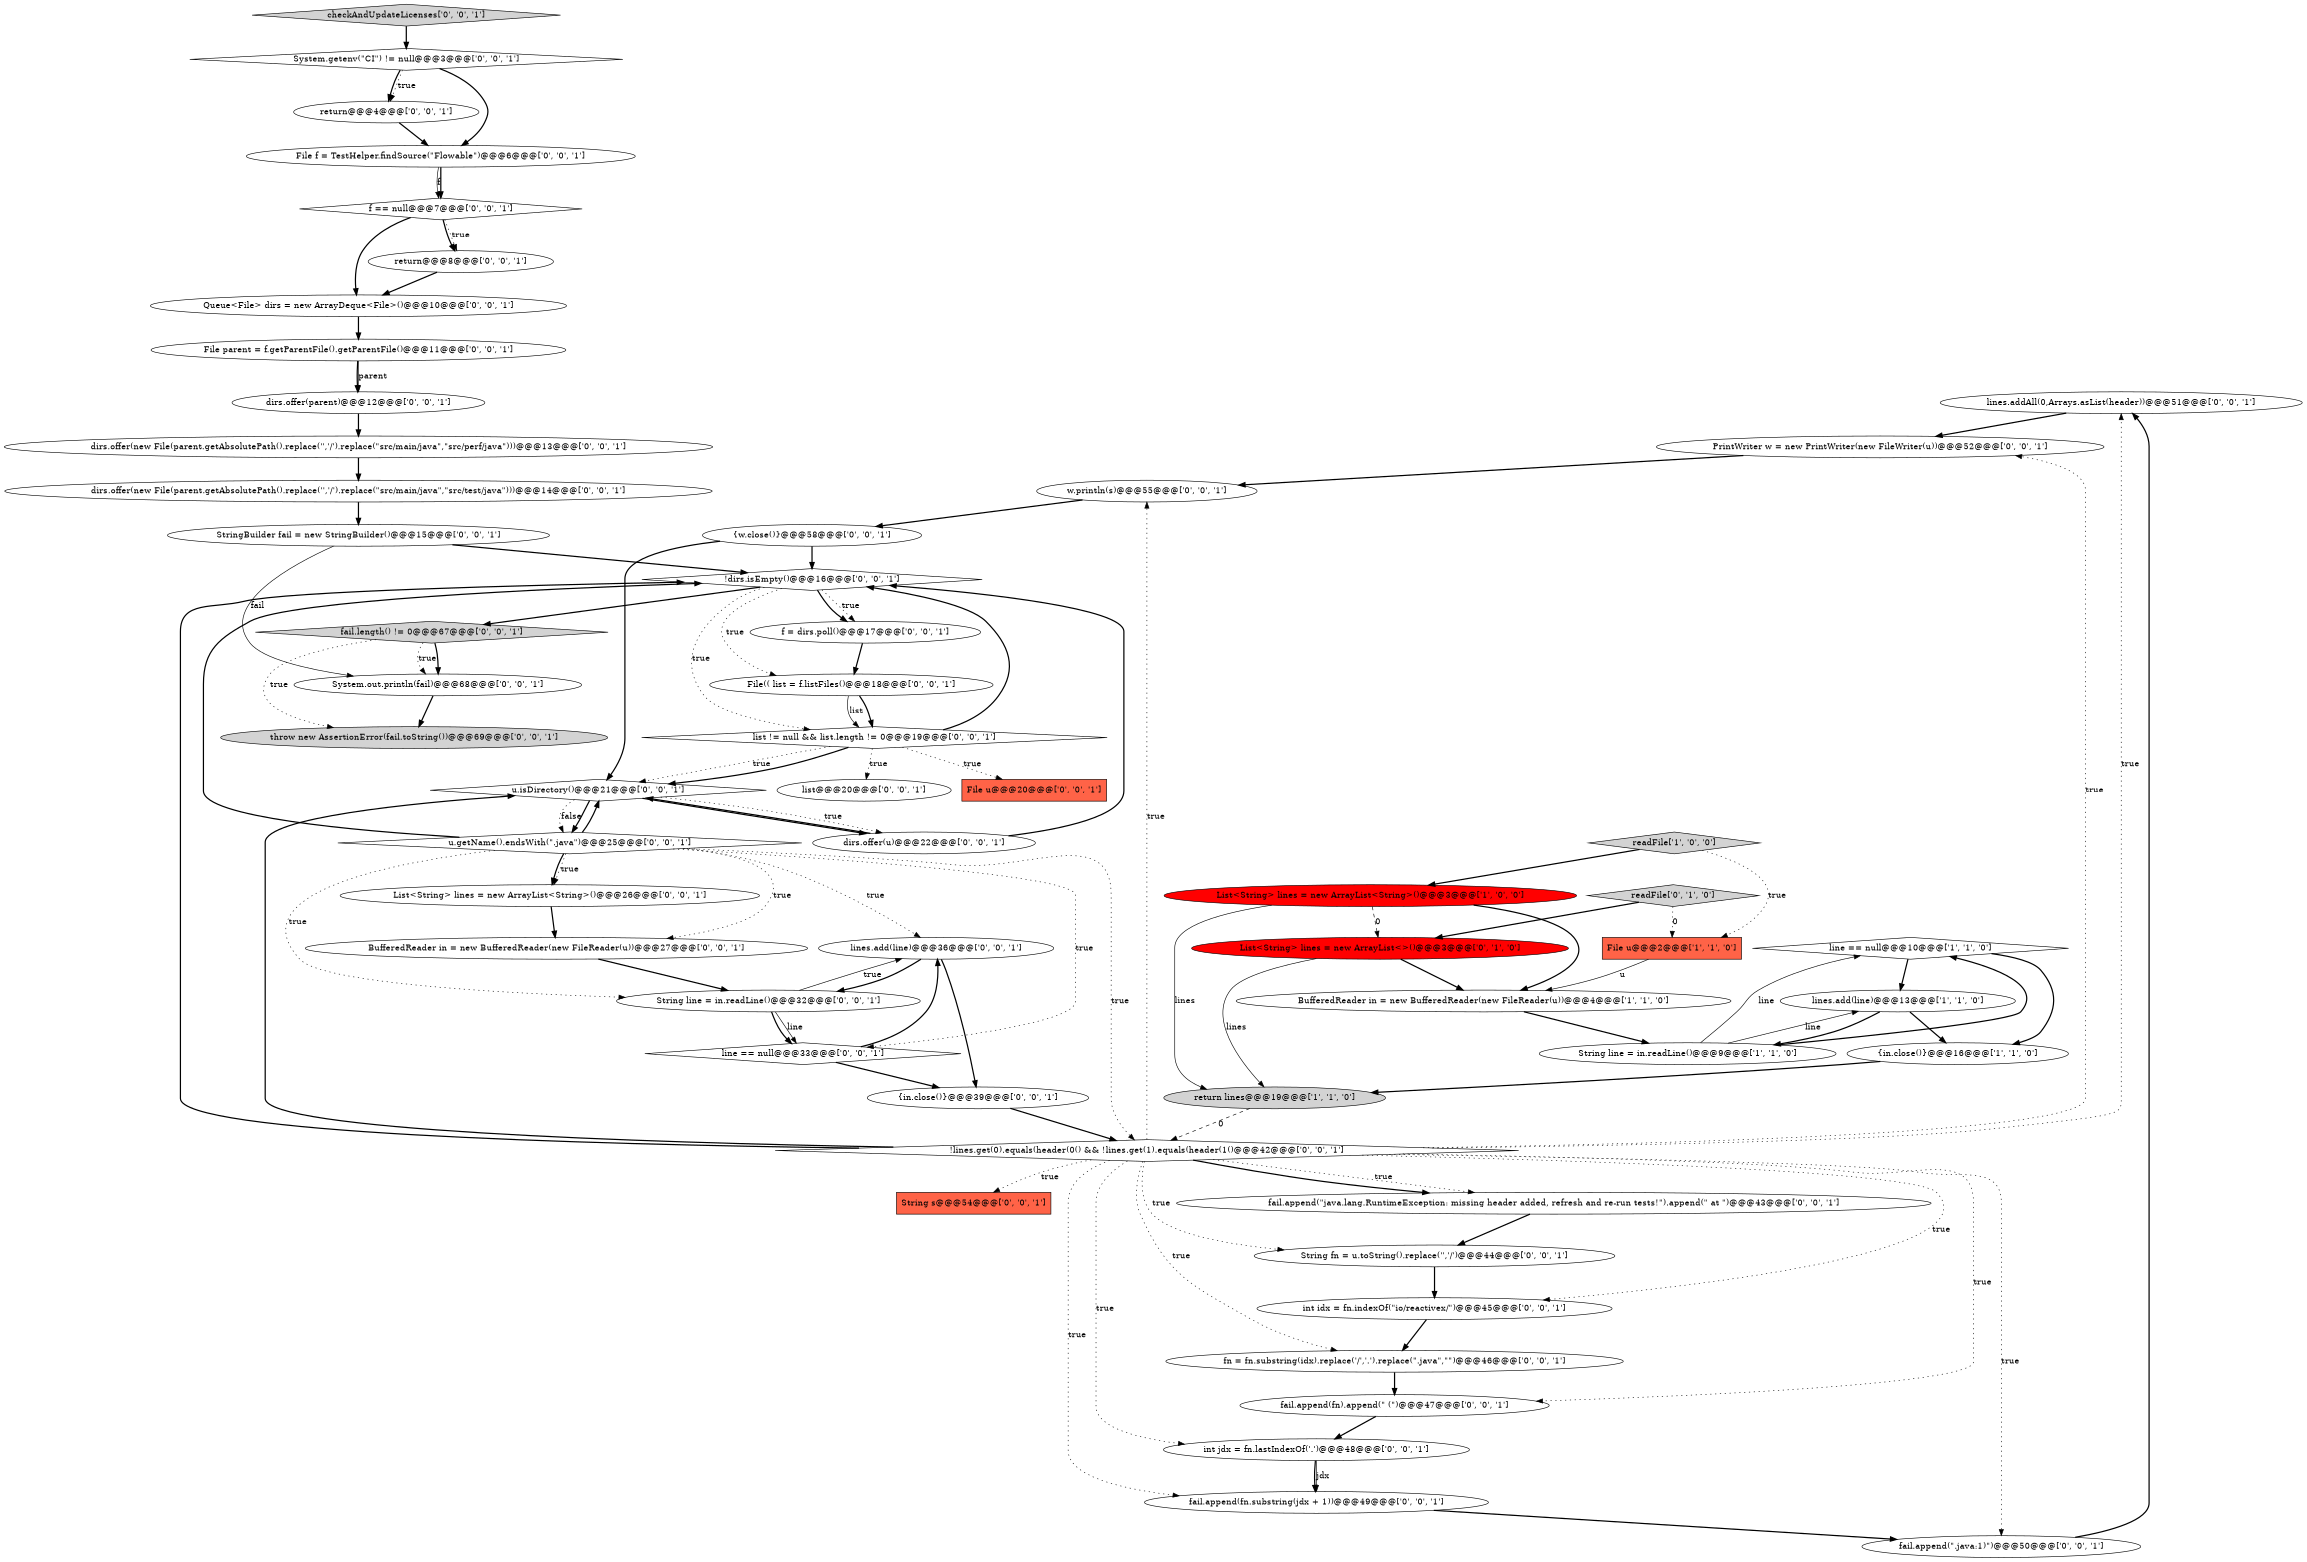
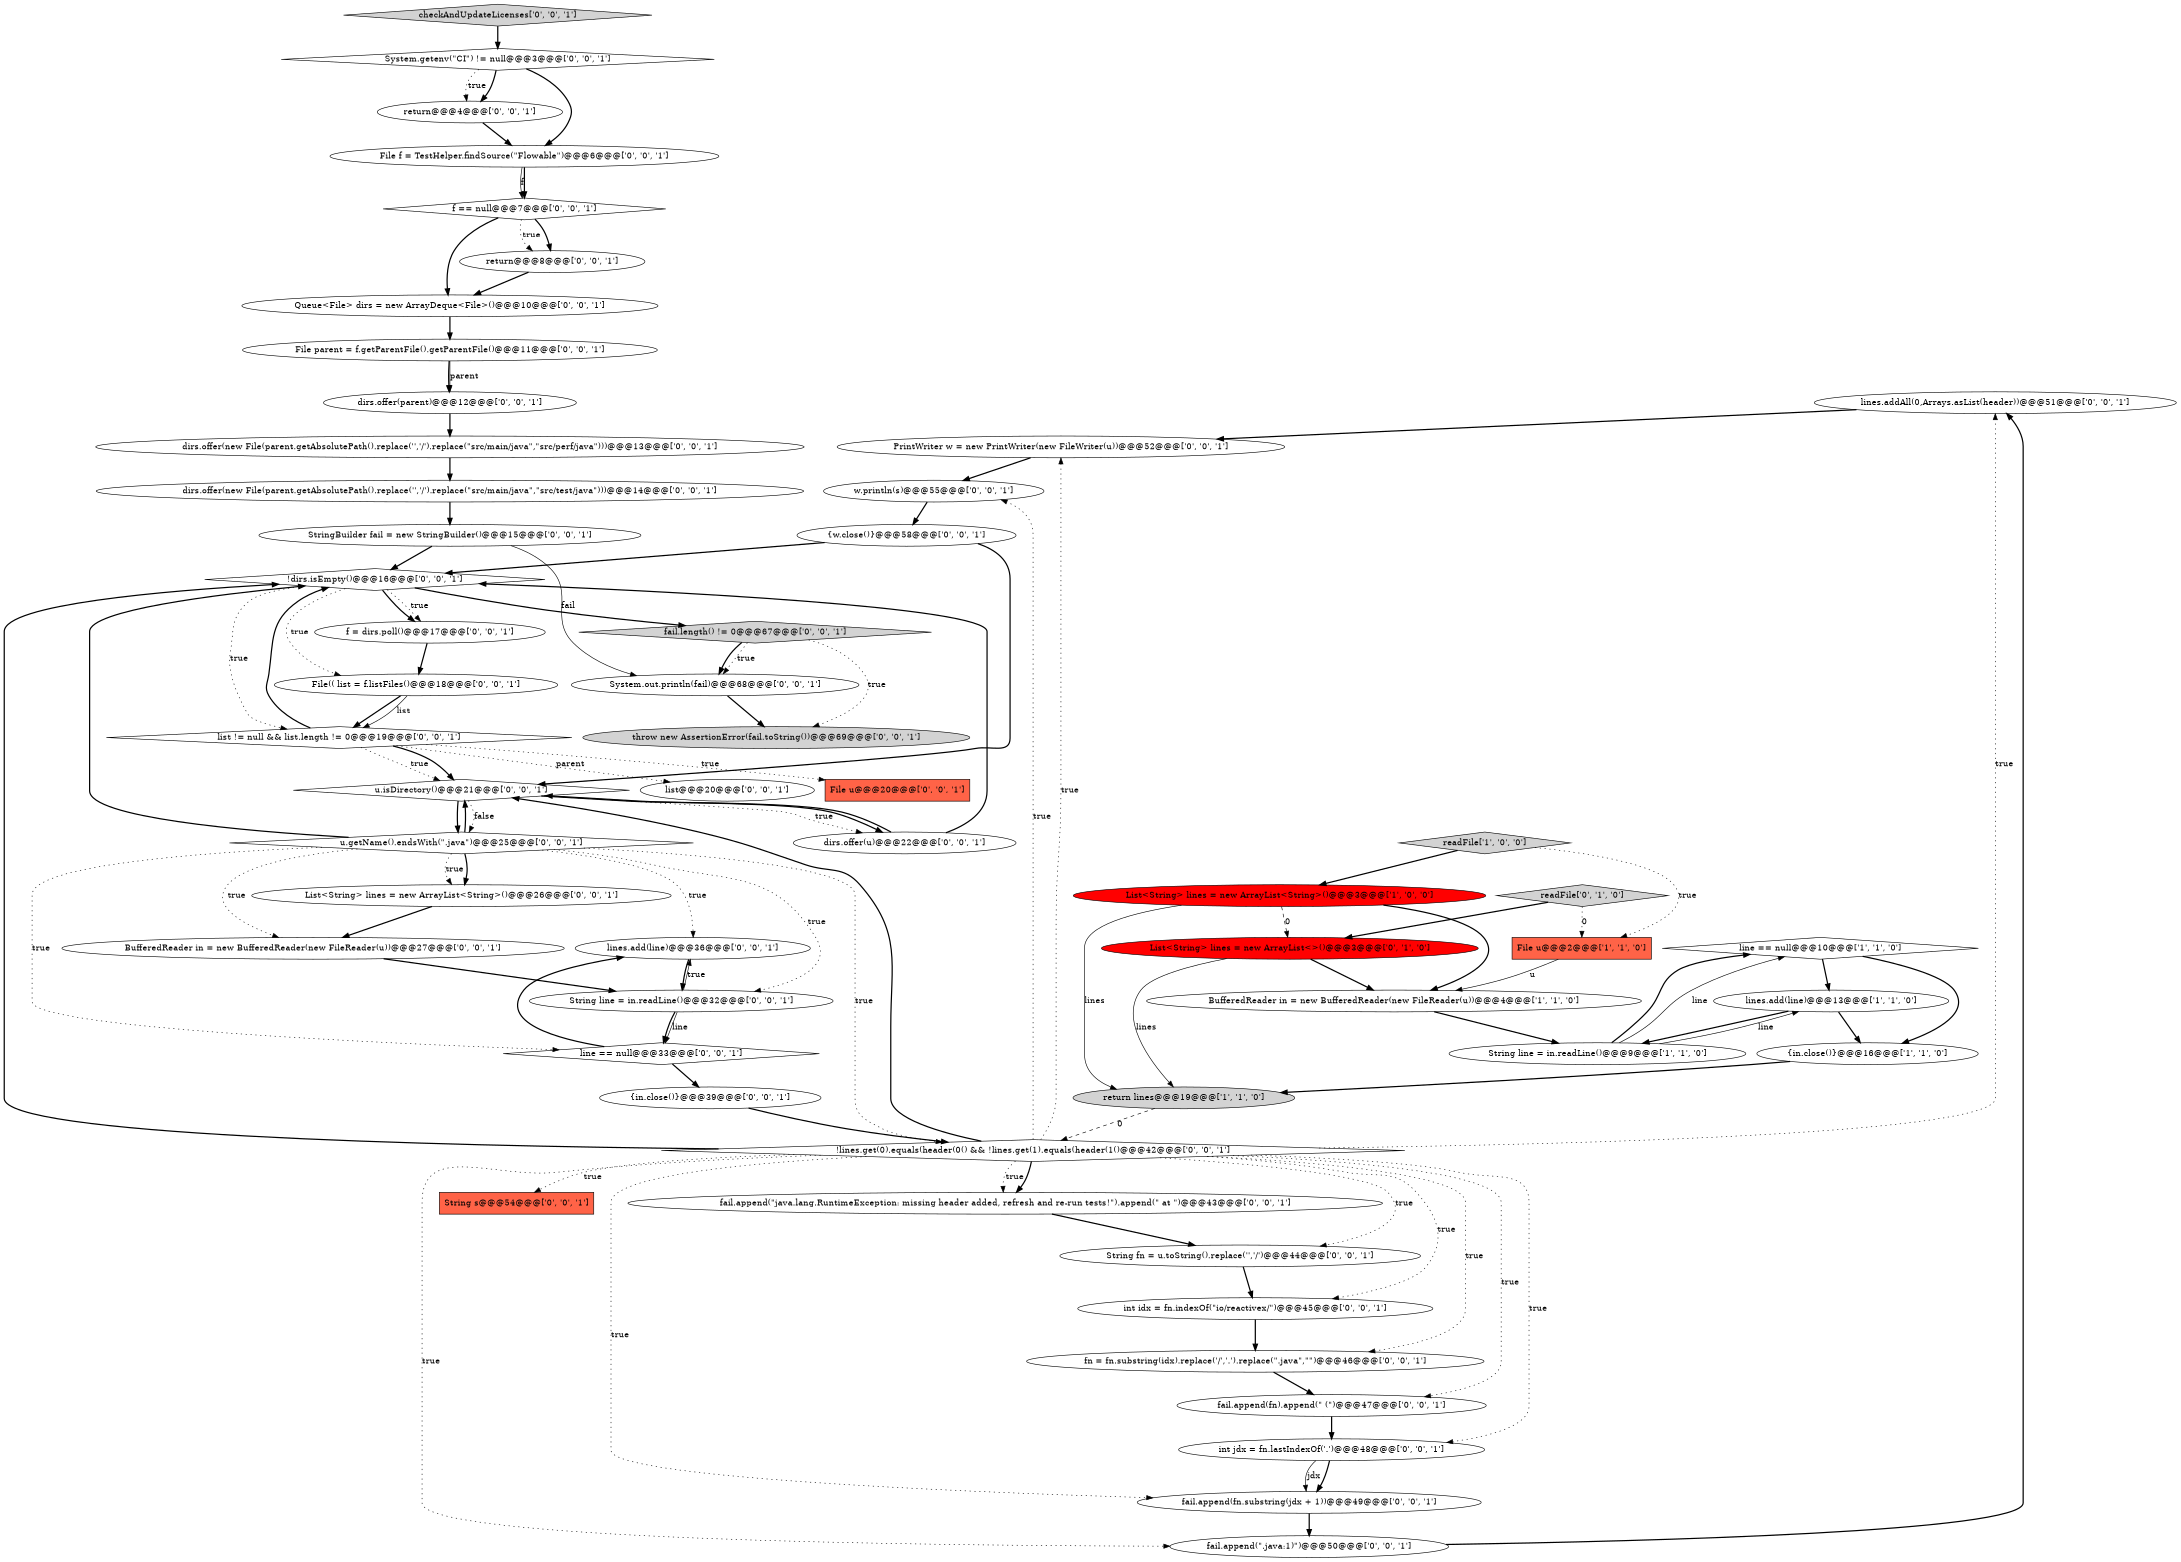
(879, 764) -> (570, 764)
(961, 1019) -> none
